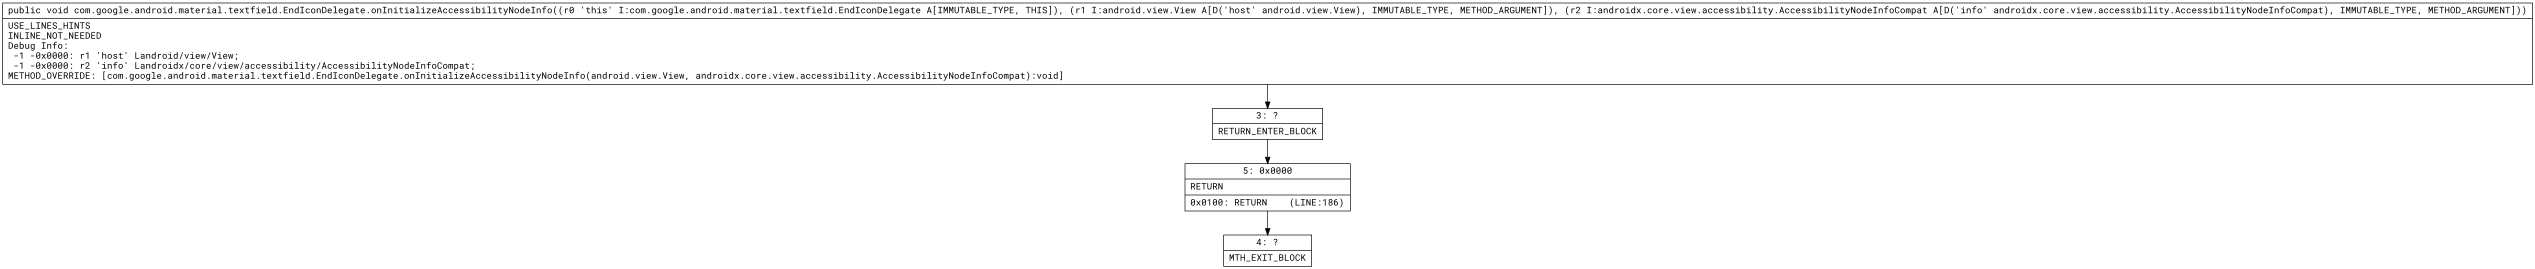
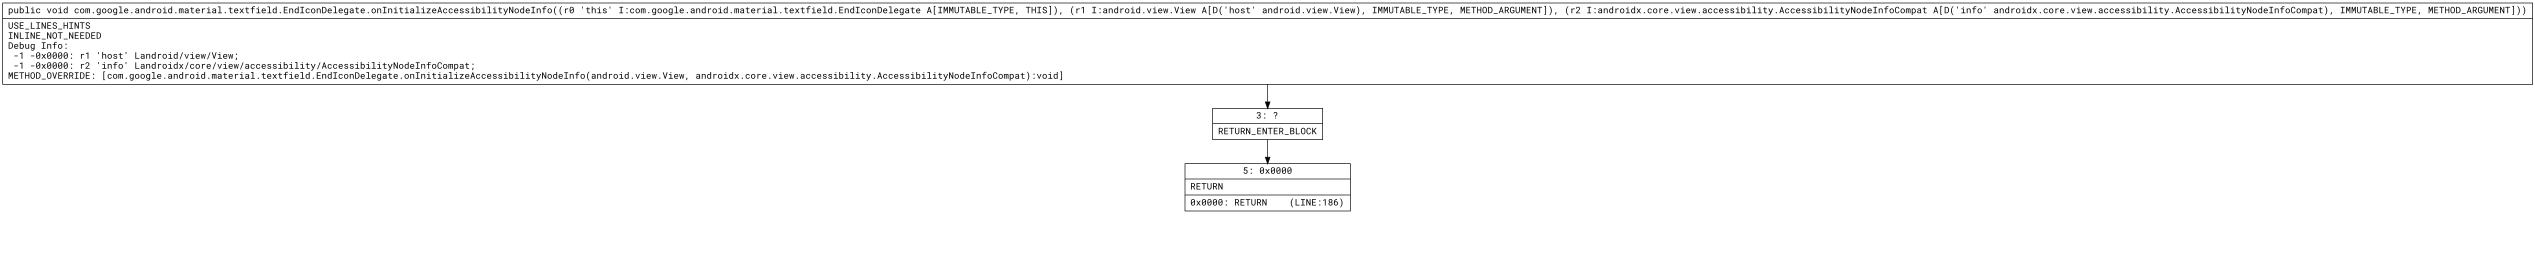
(1268, 203) -> (1268, 203)
(1268, 251) -> none
